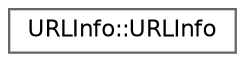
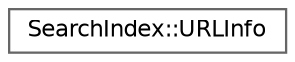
(122, 31) -> (148, 31)
